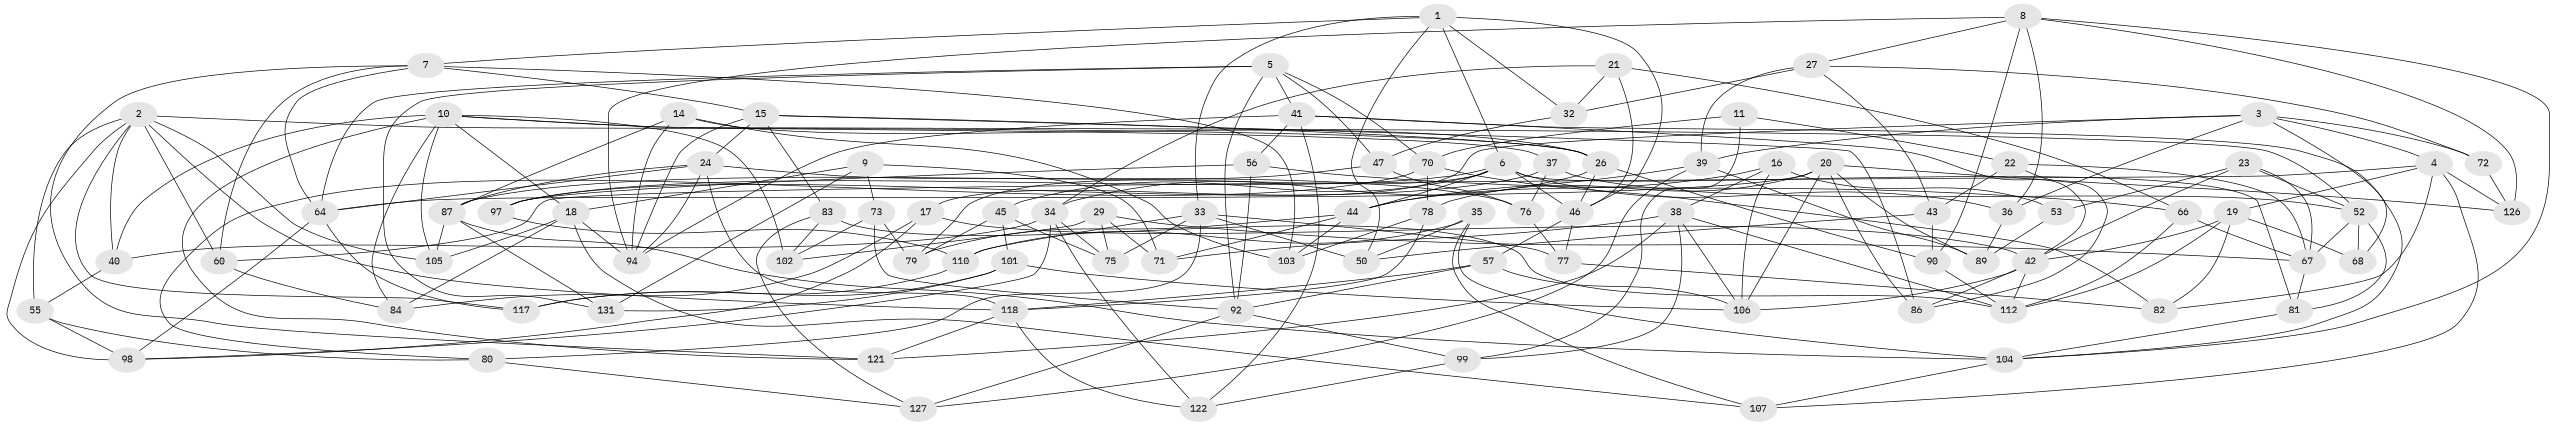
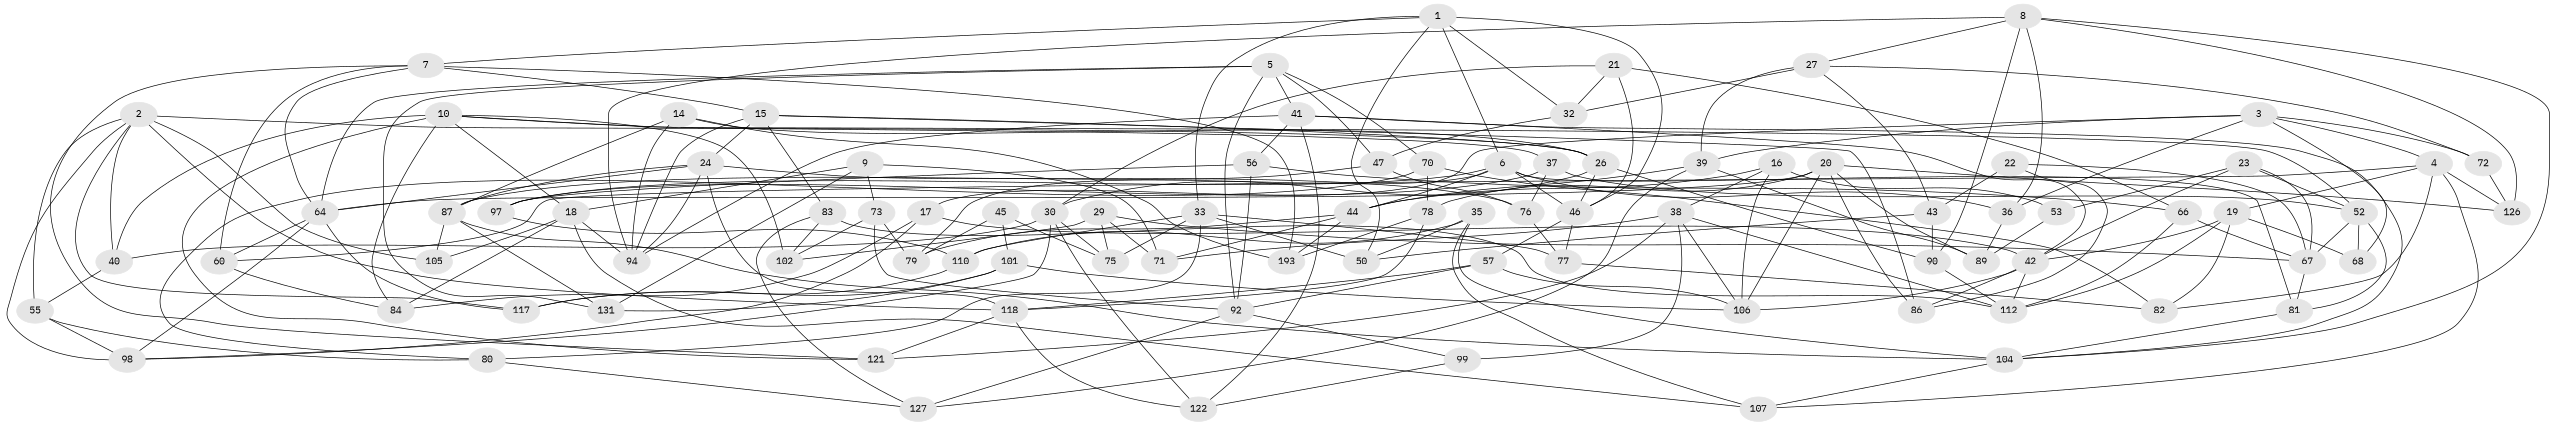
(1739, 115) -> none
(1251, 187) -> none
(179, 188) -> (270, 237)
(422, 191) -> none
(1050, 213) -> (1050, 213)
(1286, 262) -> (1286, 262)
